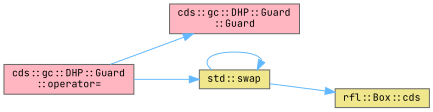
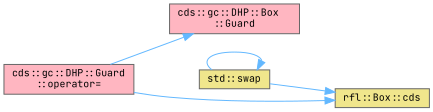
(235, 19) -> (235, 19)
(162, 79) -> (229, 101)
